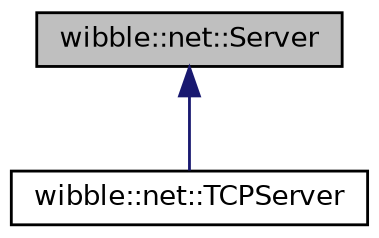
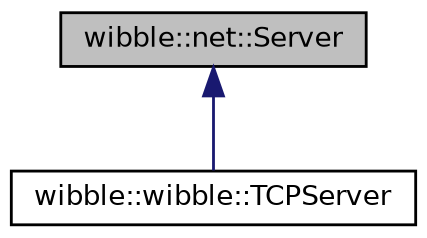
(189, 198) -> (213, 198)
